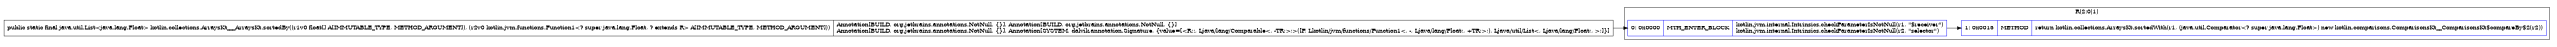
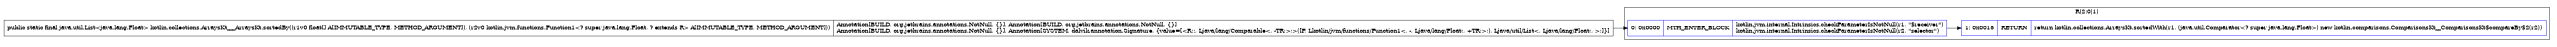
(2015, 28) -> (2014, 28)
